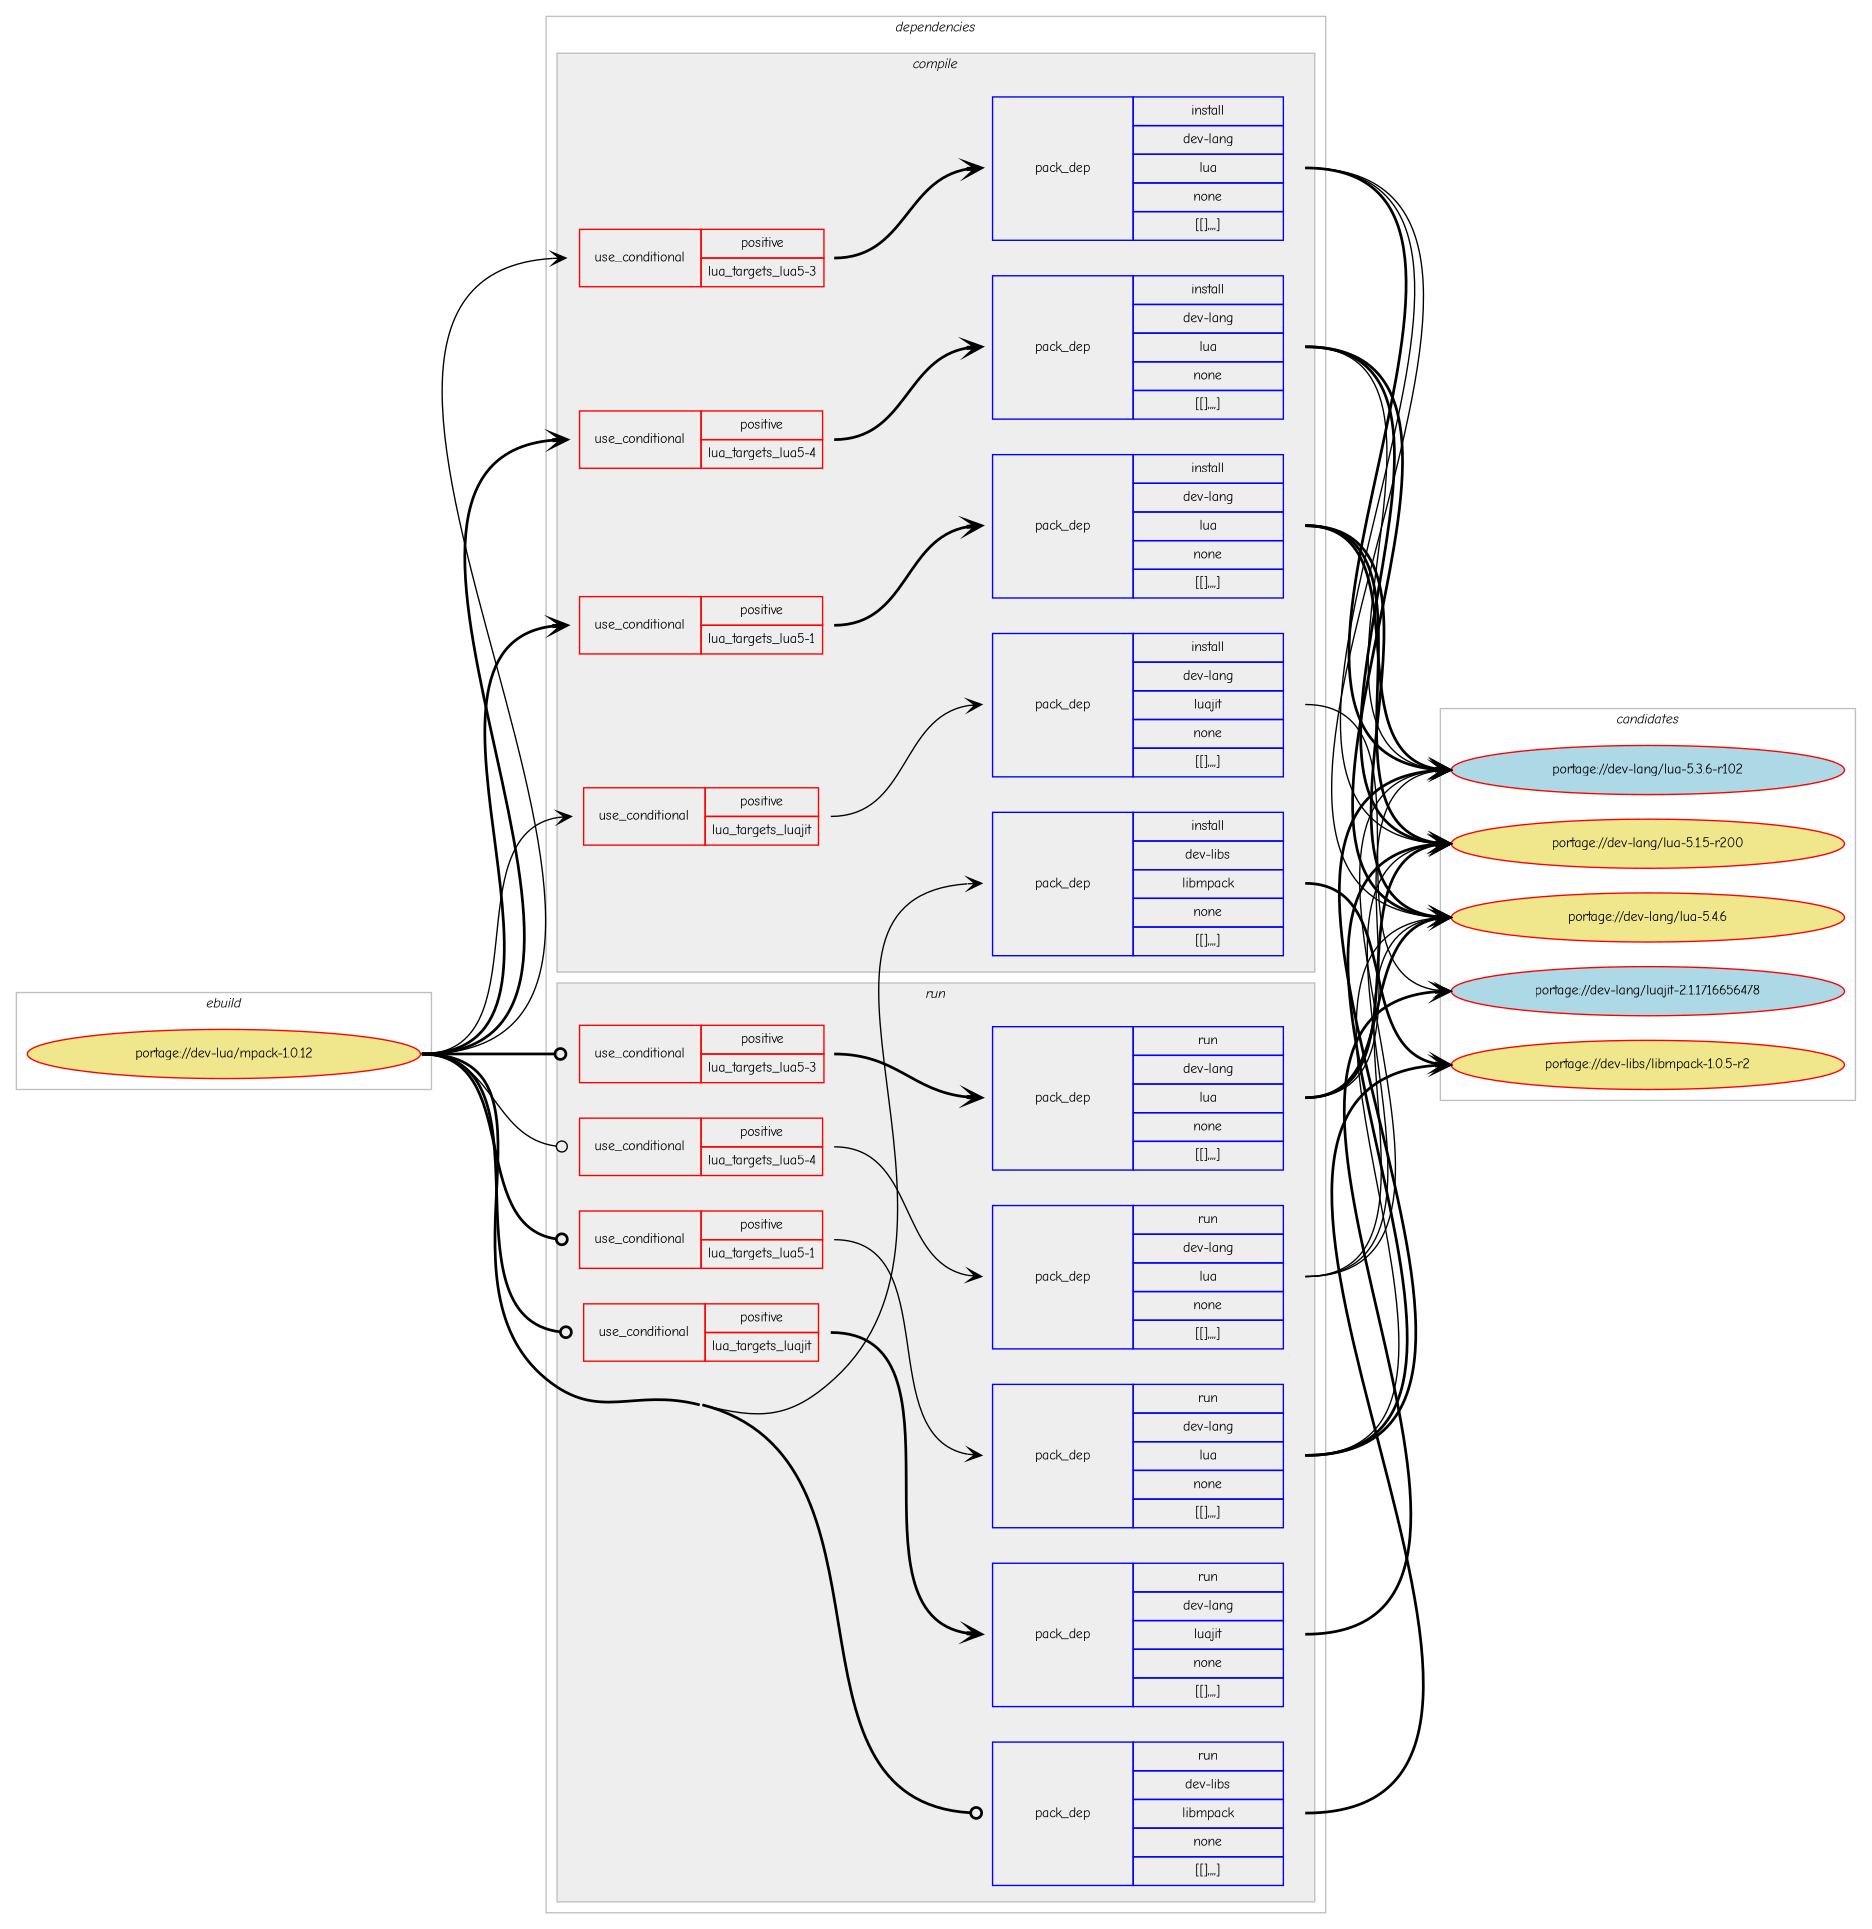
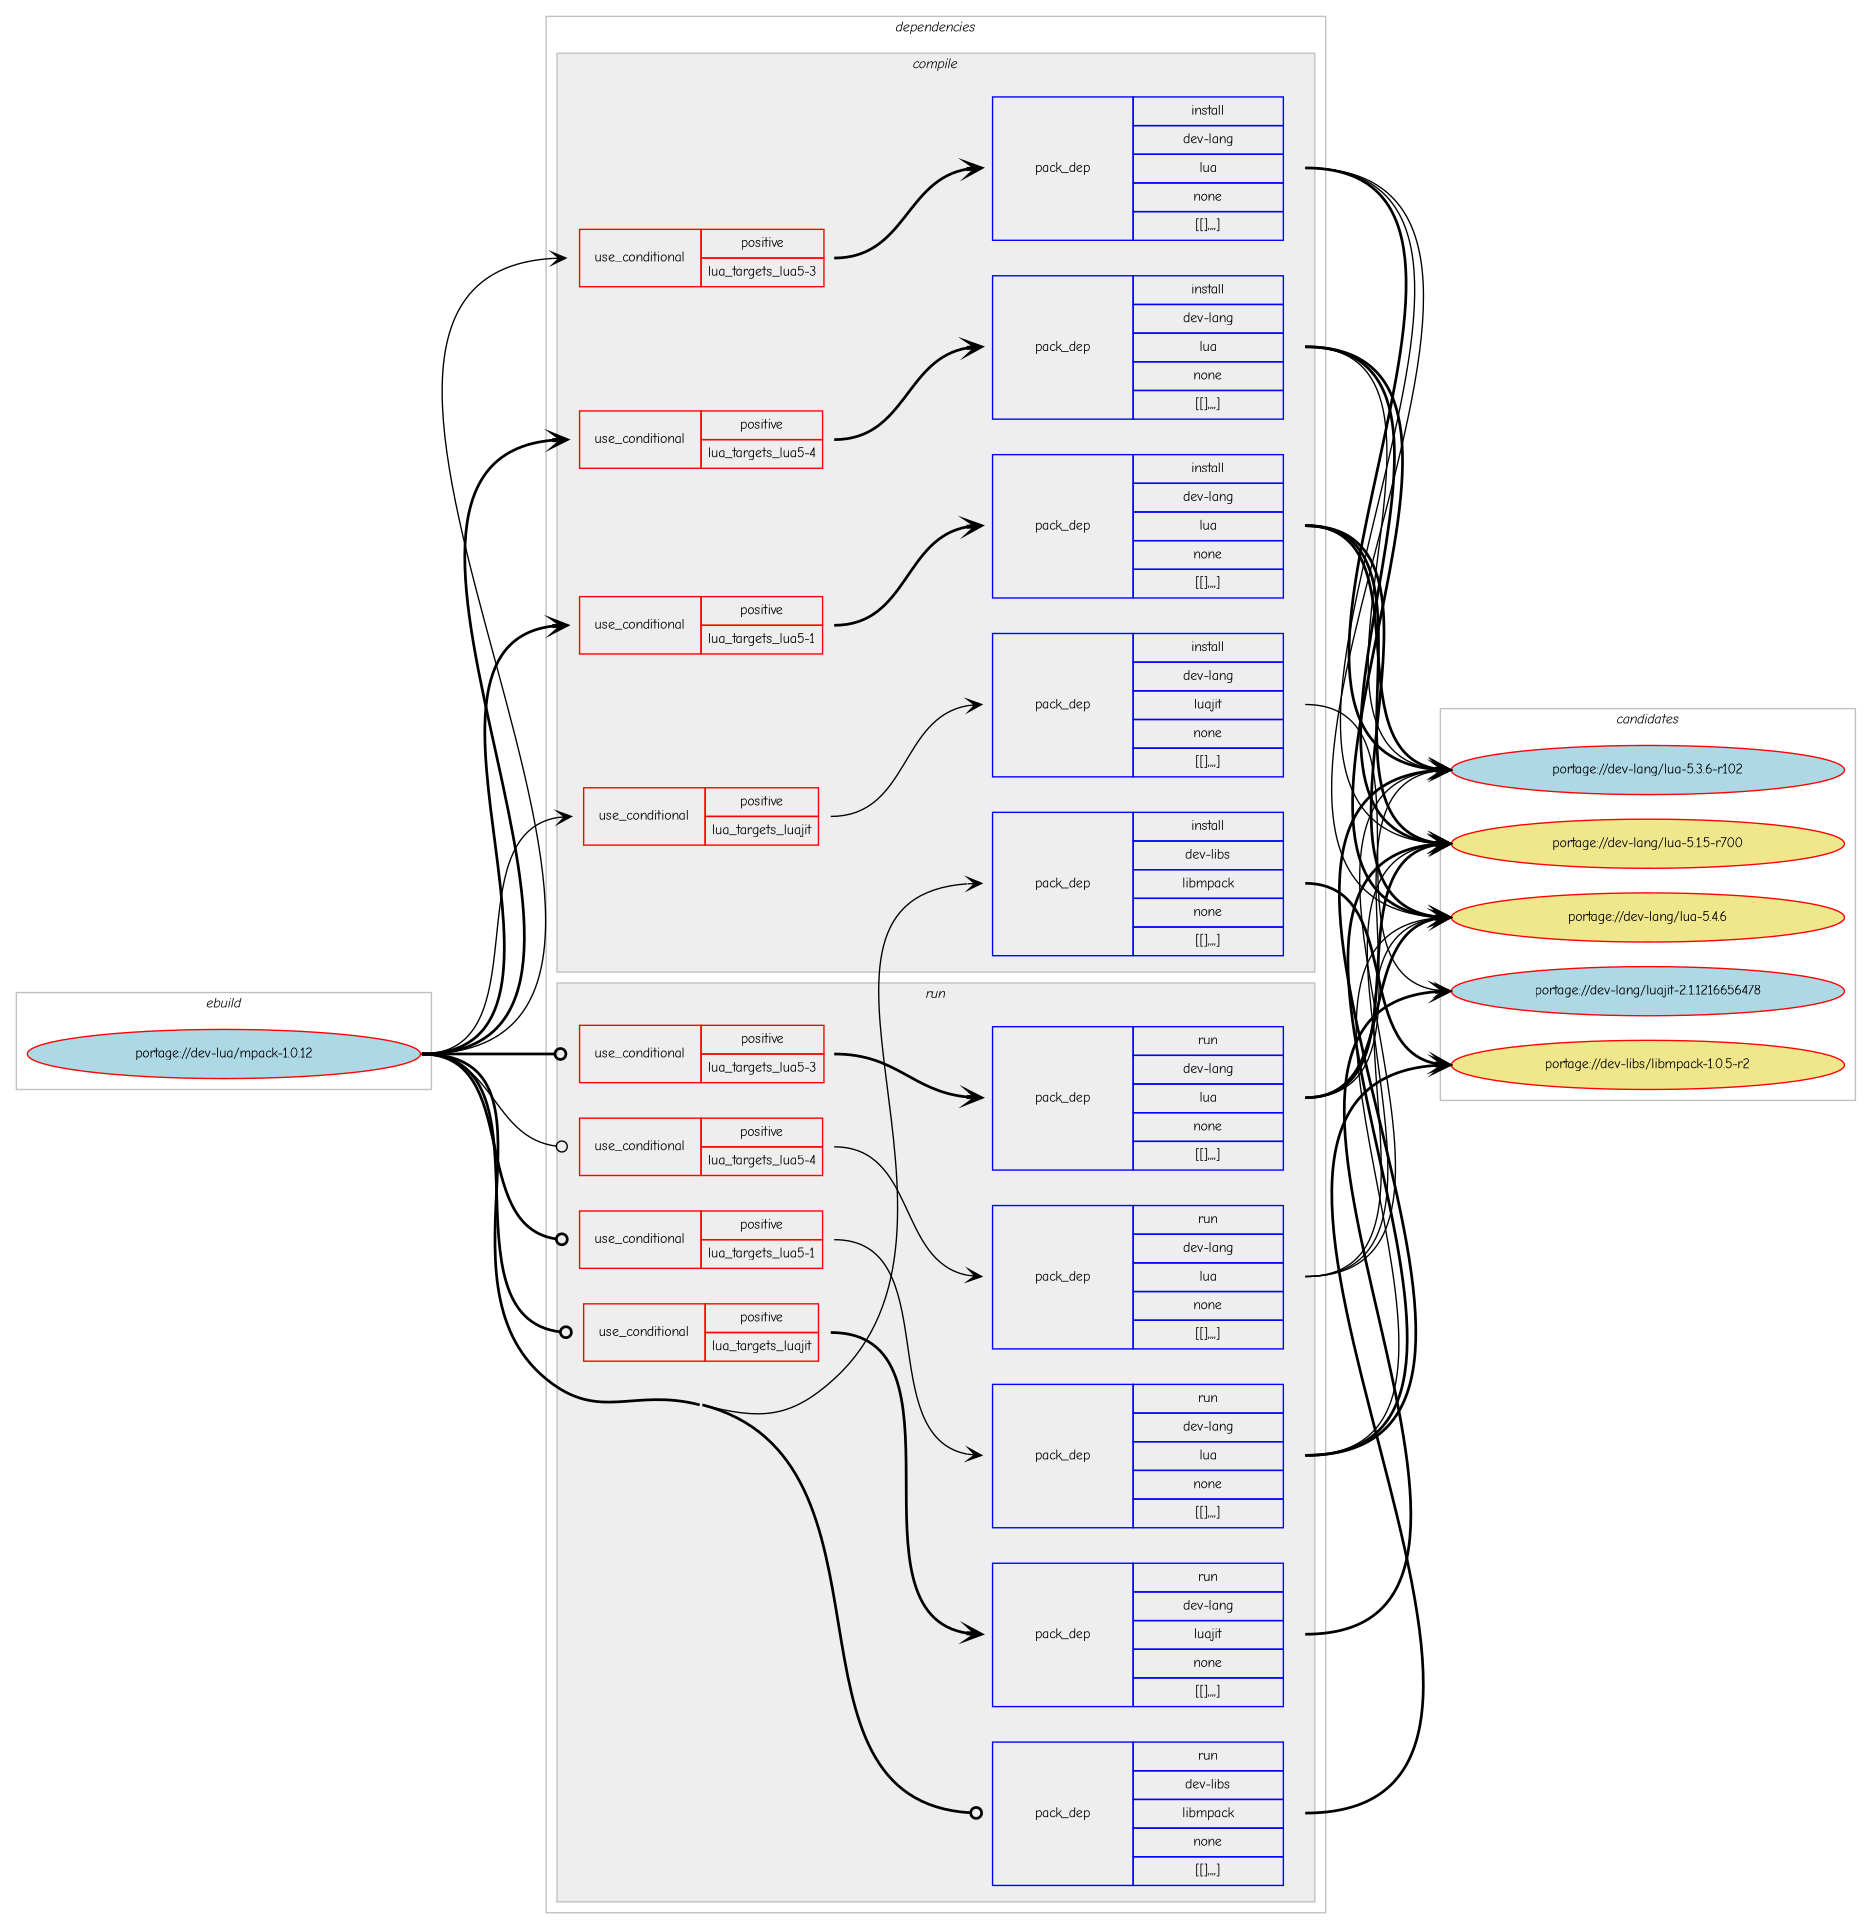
(1648, 844) -> (1648, 844)
(1648, 991) -> (1648, 991)
(224, 1054) -> (224, 1054)
